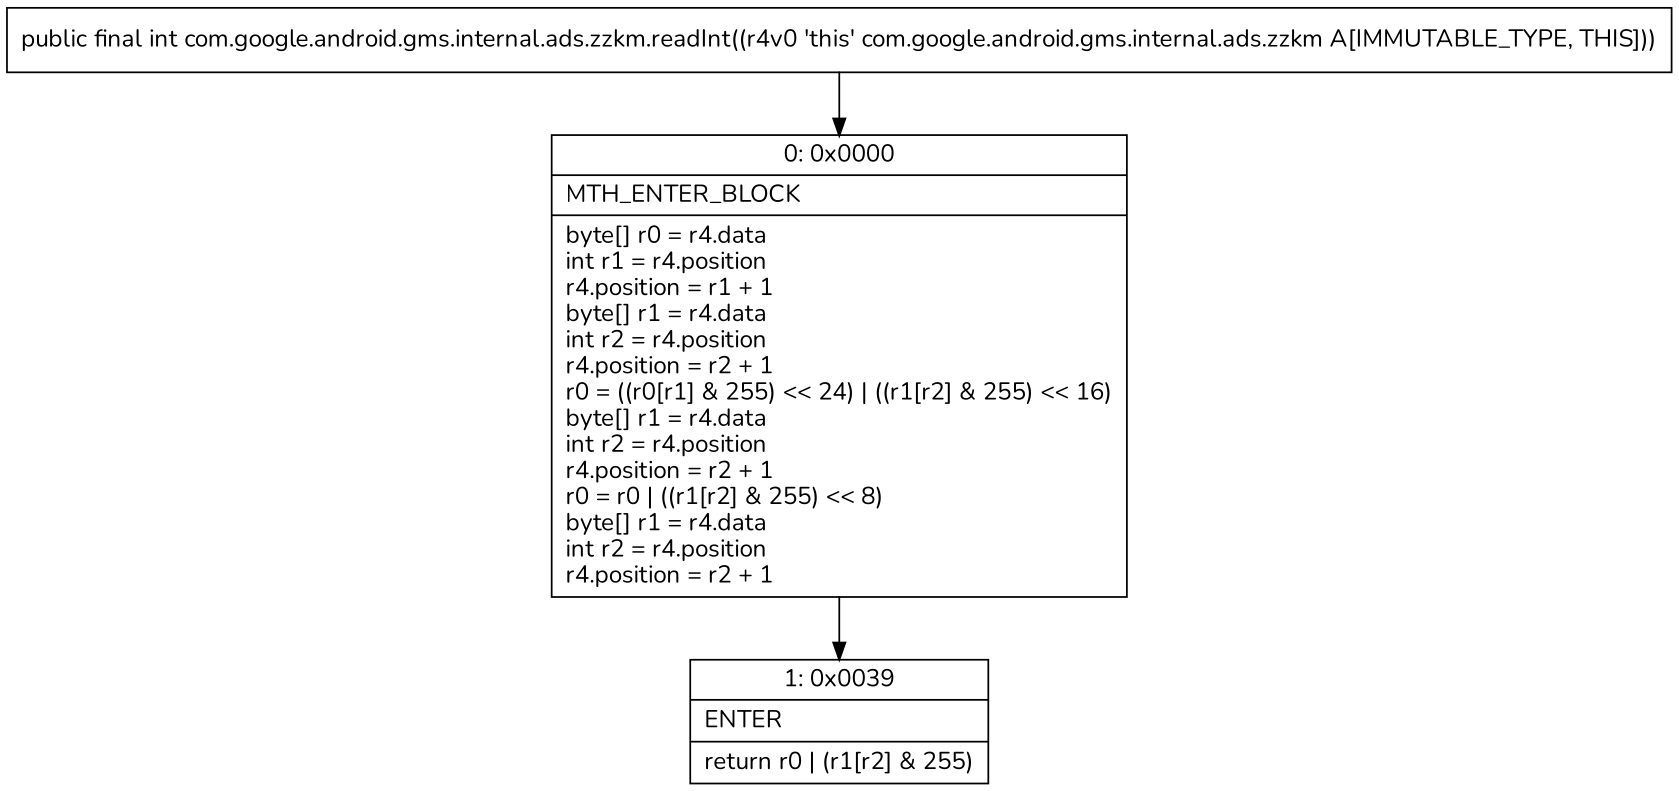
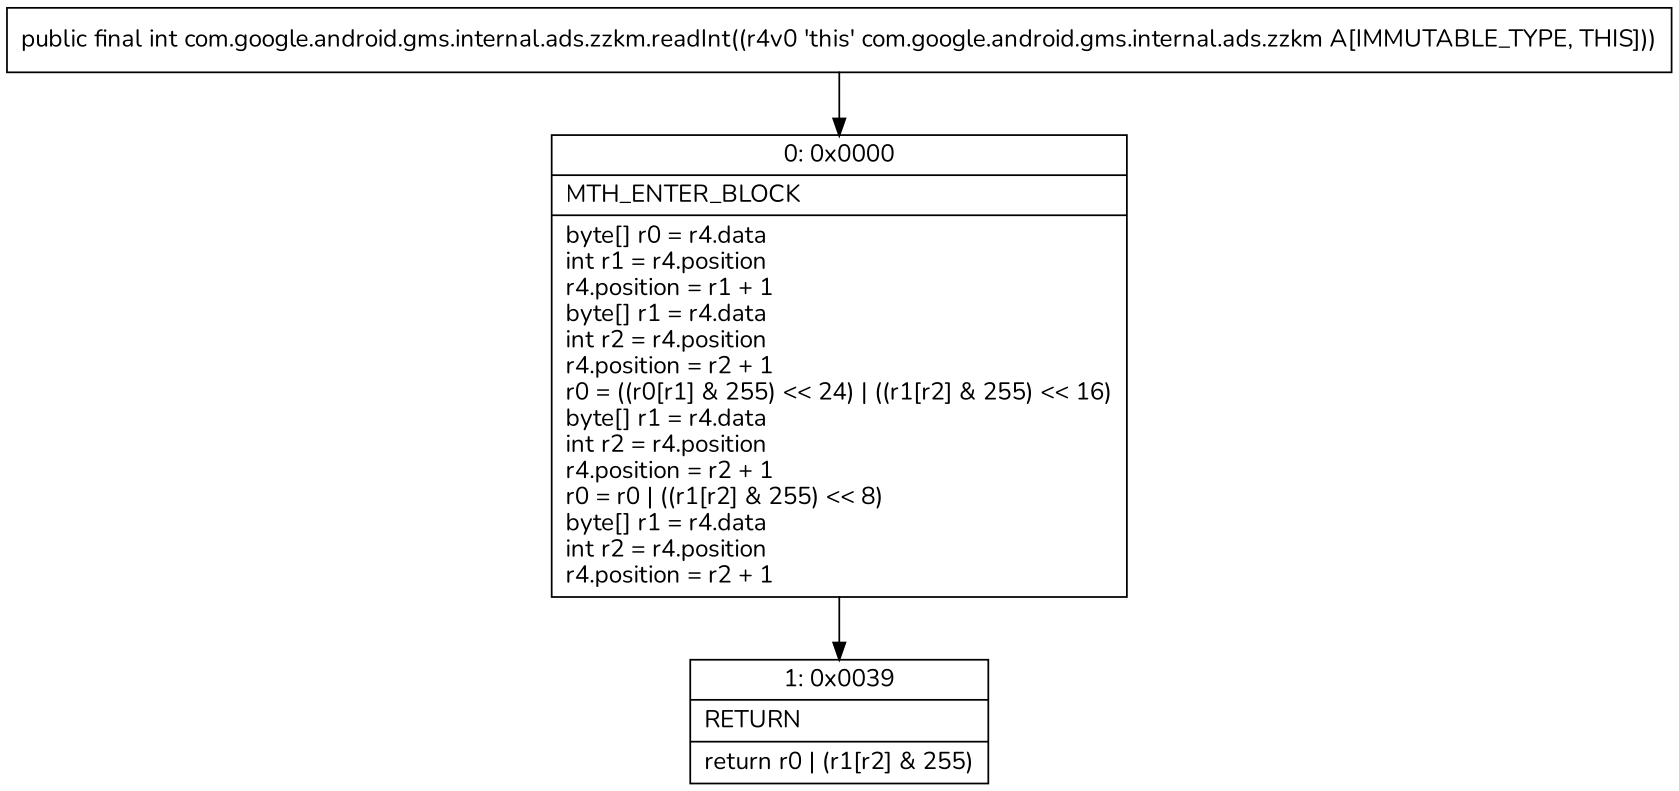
(743, 720) -> (753, 720)
